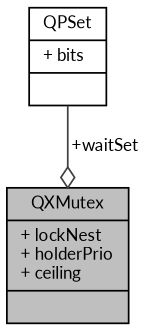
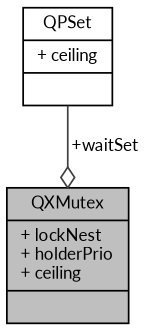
(64, 56) -> (68, 56)
